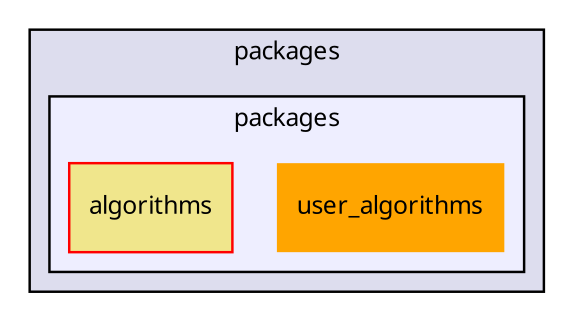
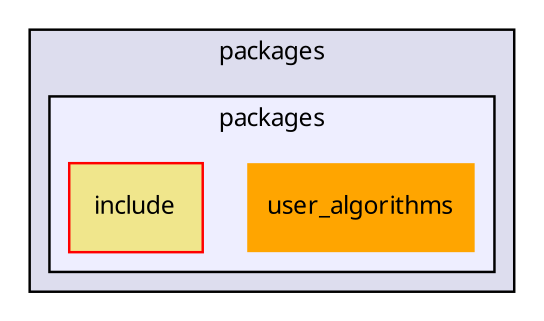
(151, 208) -> (136, 208)
